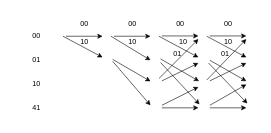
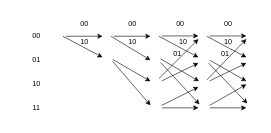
(36, 108) -> (36, 108)
